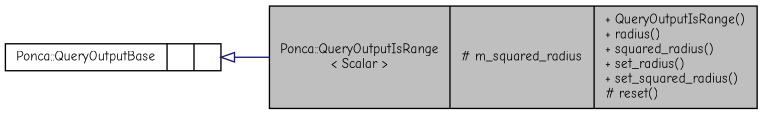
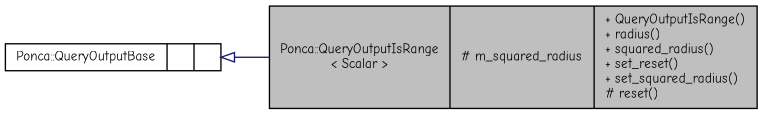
(645, 64) -> (642, 64)
